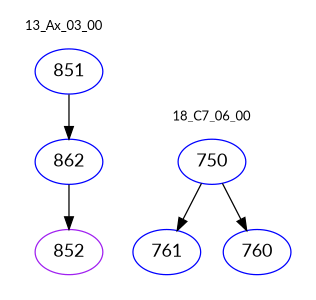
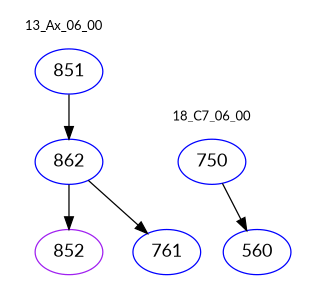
(64, 27) -> (64, 27)
(192, 201) -> (104, 195)
(257, 252) -> (257, 252)
